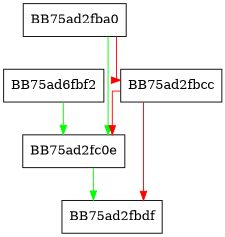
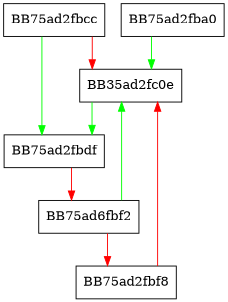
(117, 59) -> none
(143, 147) -> (42, 81)
(74, 151) -> (131, 86)
none -> (72, 179)
none -> (126, 282)
